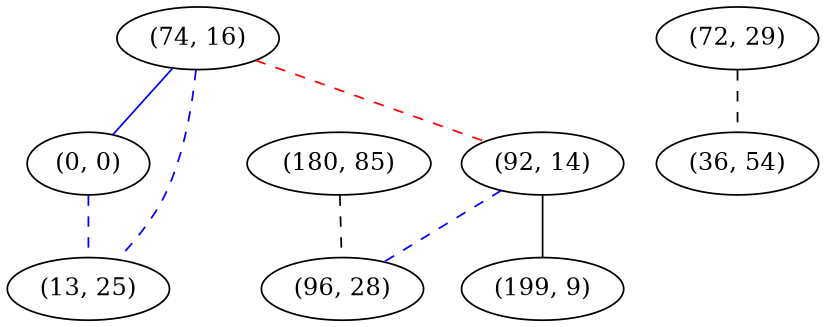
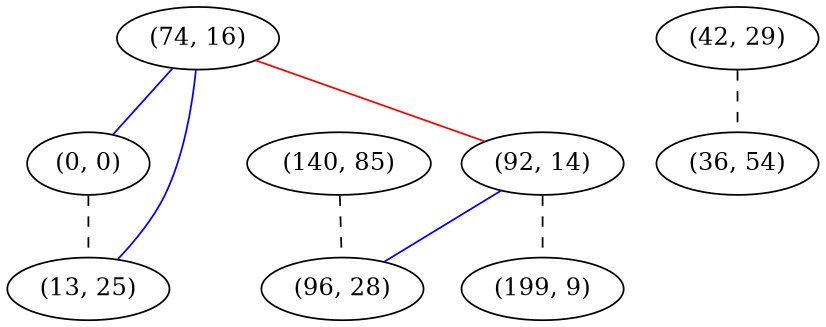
(738, 38) -> (738, 38)
(370, 101) -> (370, 101)
(339, 164) -> (339, 164)
(174, 172) -> (174, 172)
(88, 226) -> (88, 226)
(443, 226) -> (443, 226)
(543, 226) -> (543, 226)
